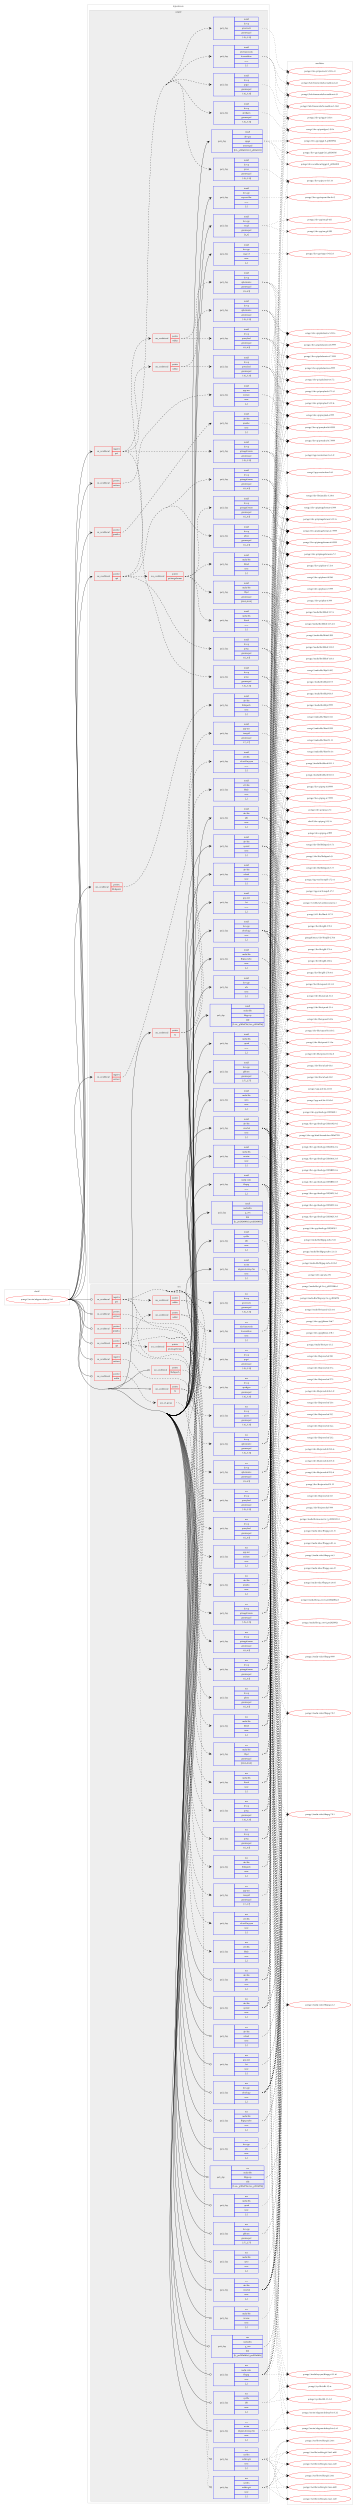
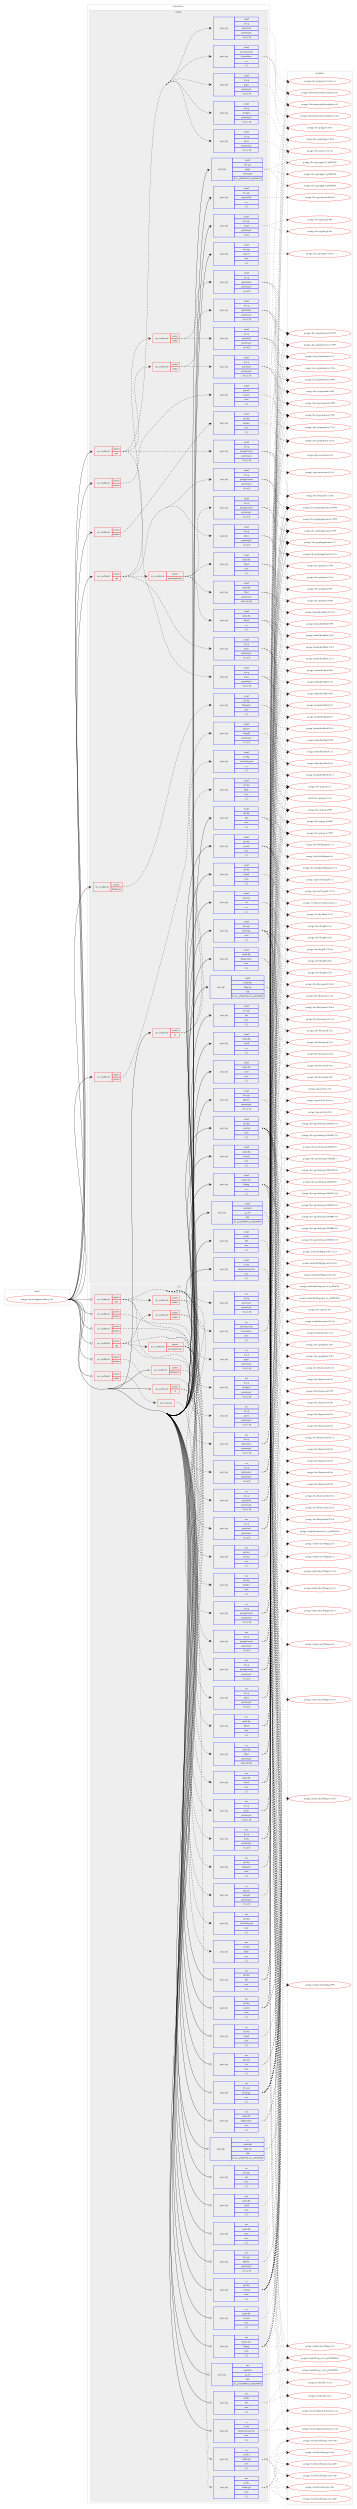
(320, 164) -> (320, 174)
(320, 868) -> (320, 868)
(320, 938) -> (320, 938)
none -> (320, 1089)
(320, 1135) -> (320, 1182)
(320, 1286) -> (320, 1298)
(320, 2375) -> (320, 1571)
